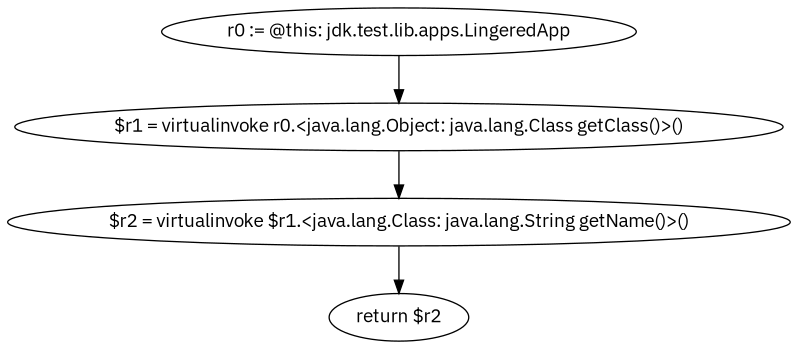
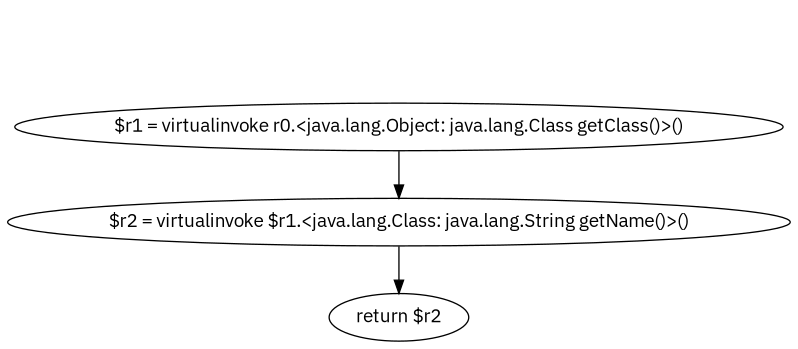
(399, 32) -> none
